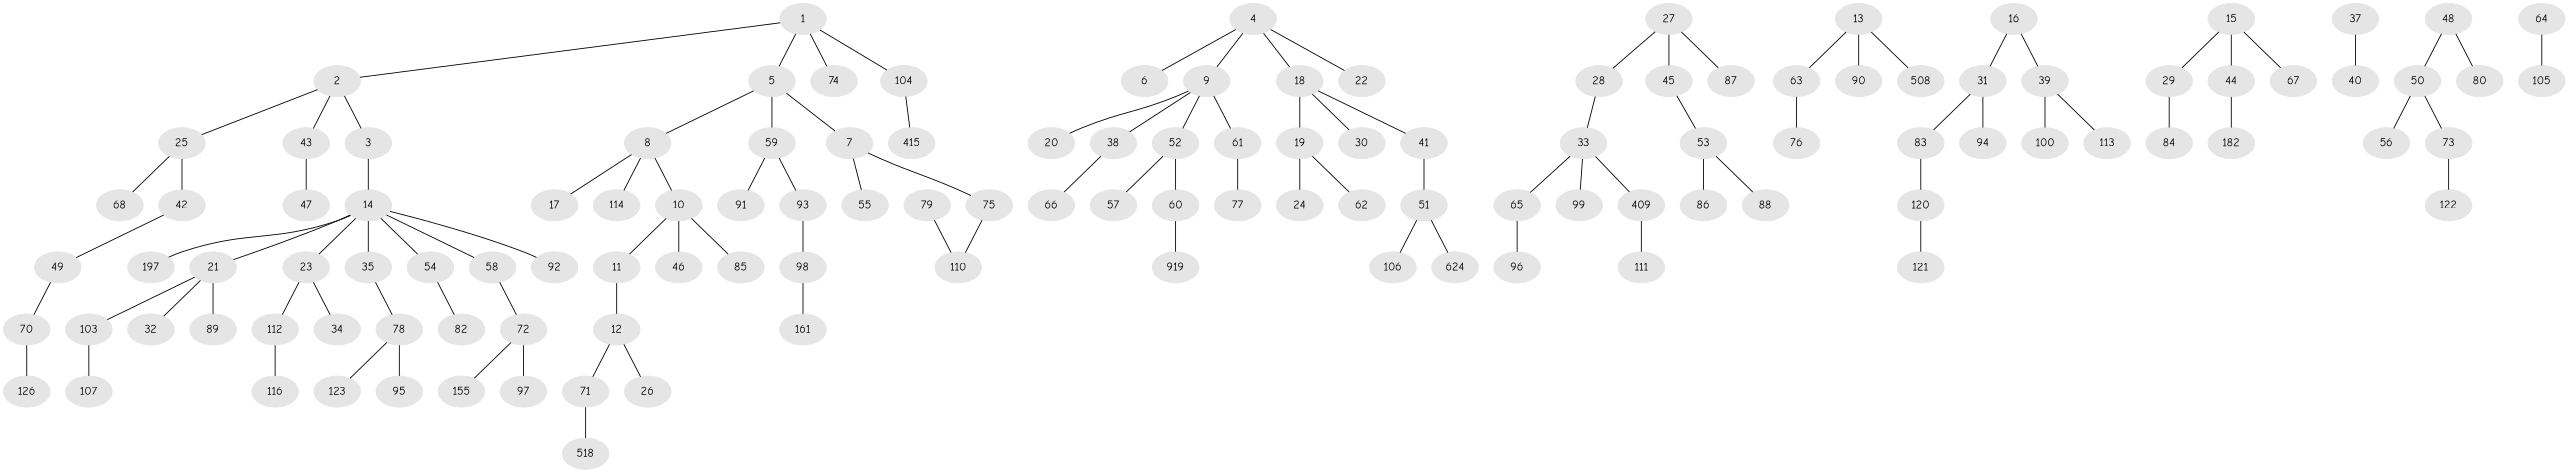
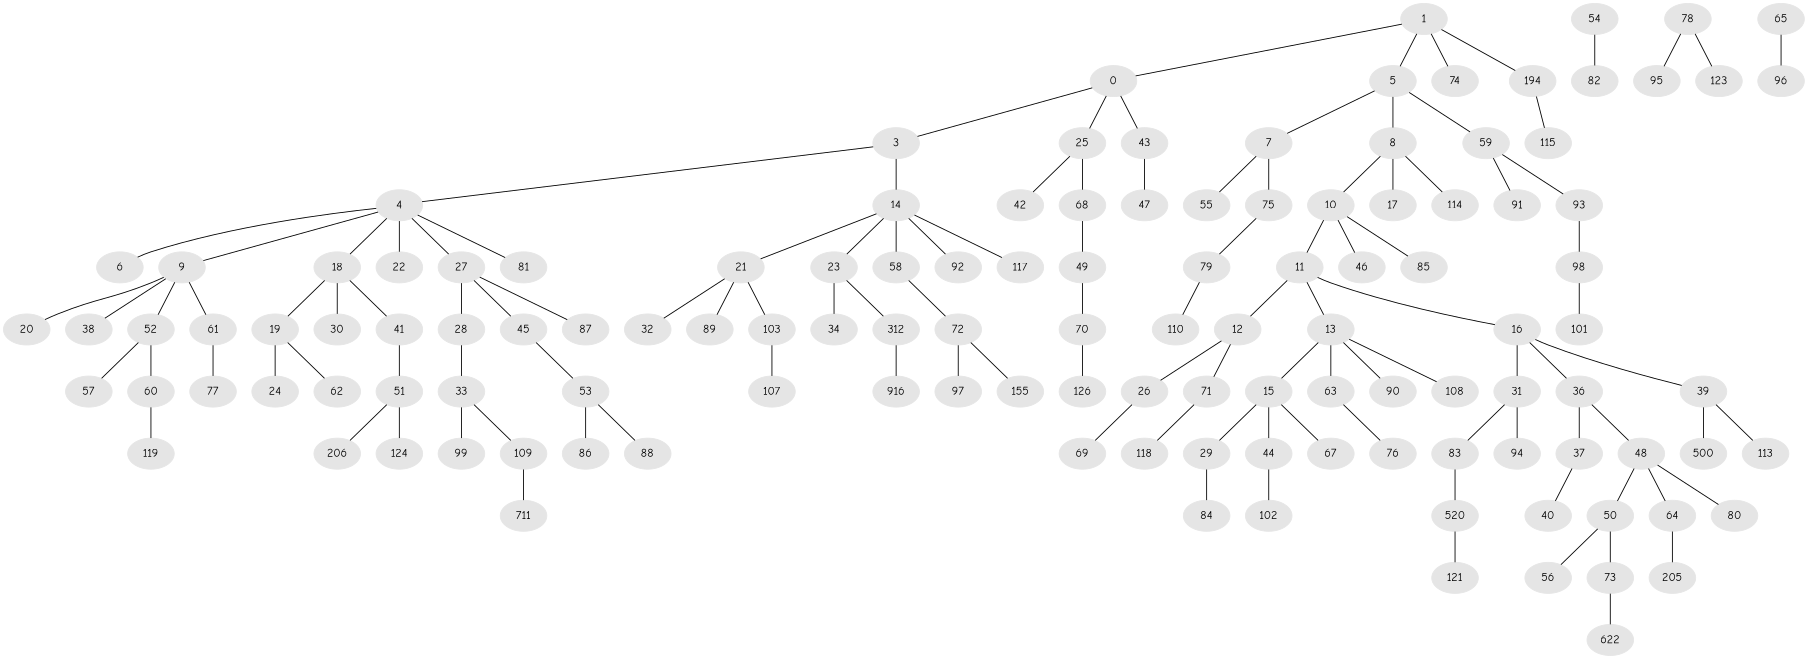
(337, 81) -> (1113, 81)
(904, 81) -> (1533, 81)
(1921, 81) -> (1455, 392)
(2542, 81) -> (1672, 578)
(912, 143) -> (1548, 143)
(2045, 143) -> (1703, 454)
(2231, 143) -> (1269, 516)
none -> (648, 174)
(1550, 174) -> none
(1051, 205) -> none
(1641, 205) -> (524, 454)
(1921, 205) -> (1455, 516)
(2449, 205) -> (1610, 640)
(120, 236) -> (1082, 236)
(399, 236) -> none
none -> (430, 236)
(974, 236) -> (1238, 236)
(151, 267) -> (1020, 267)
(368, 267) -> none
none -> (524, 267)
(1176, 267) -> (151, 454)
(1393, 267) -> (337, 454)
(1455, 267) -> (399, 454)
(1641, 267) -> (524, 516)
none -> (1315, 298)
none -> (1405, 305)
(275, 329) -> (896, 329)
(803, 329) -> (1579, 329)
none -> (1300, 360)
(275, 392) -> (896, 392)
none -> (1579, 392)
(586, 454) -> (1145, 454)
none -> (1082, 454)
none -> (1657, 485)
